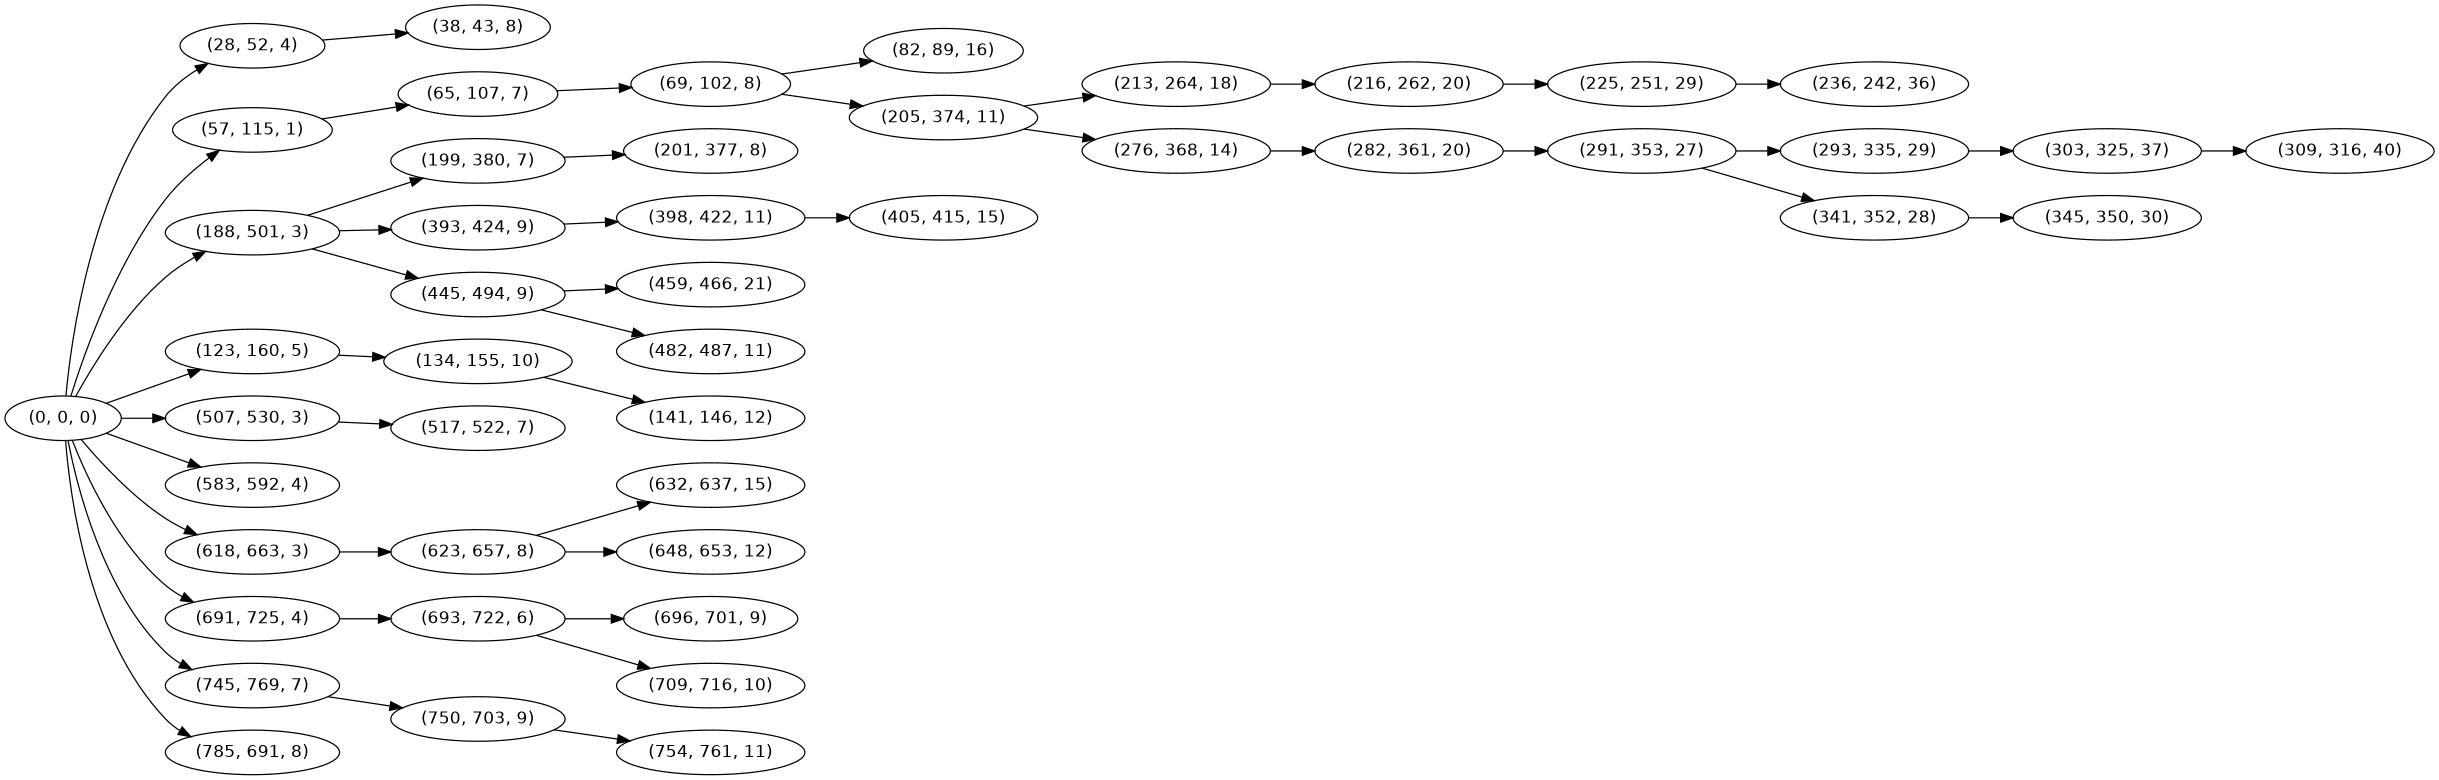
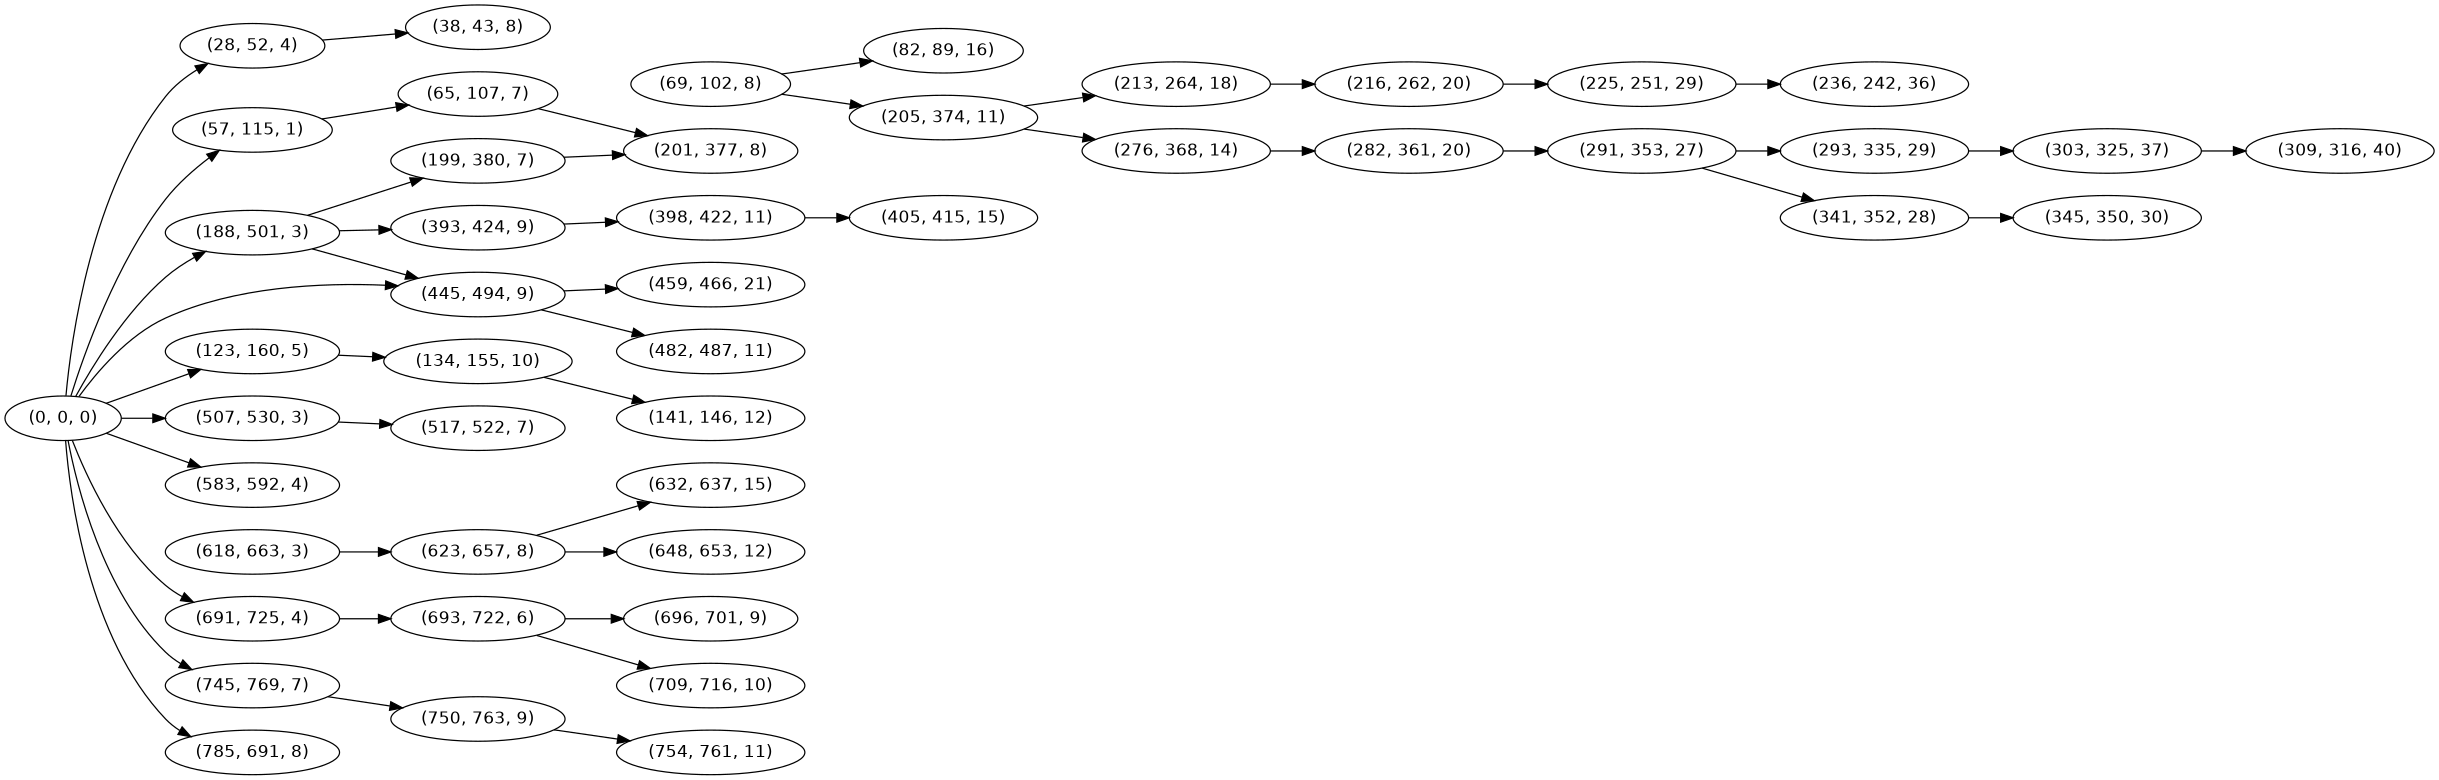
(588, 89) -> (587, 121)
(129, 490) -> (216, 301)
(478, 719) -> (478, 719)
